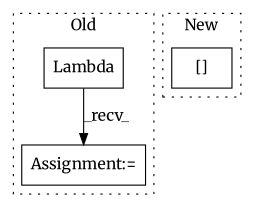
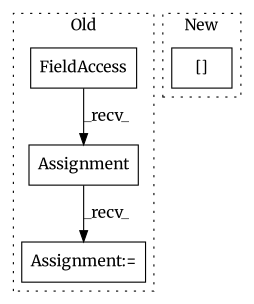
none -> (84, 68)
(84, 68) -> (84, 165)
